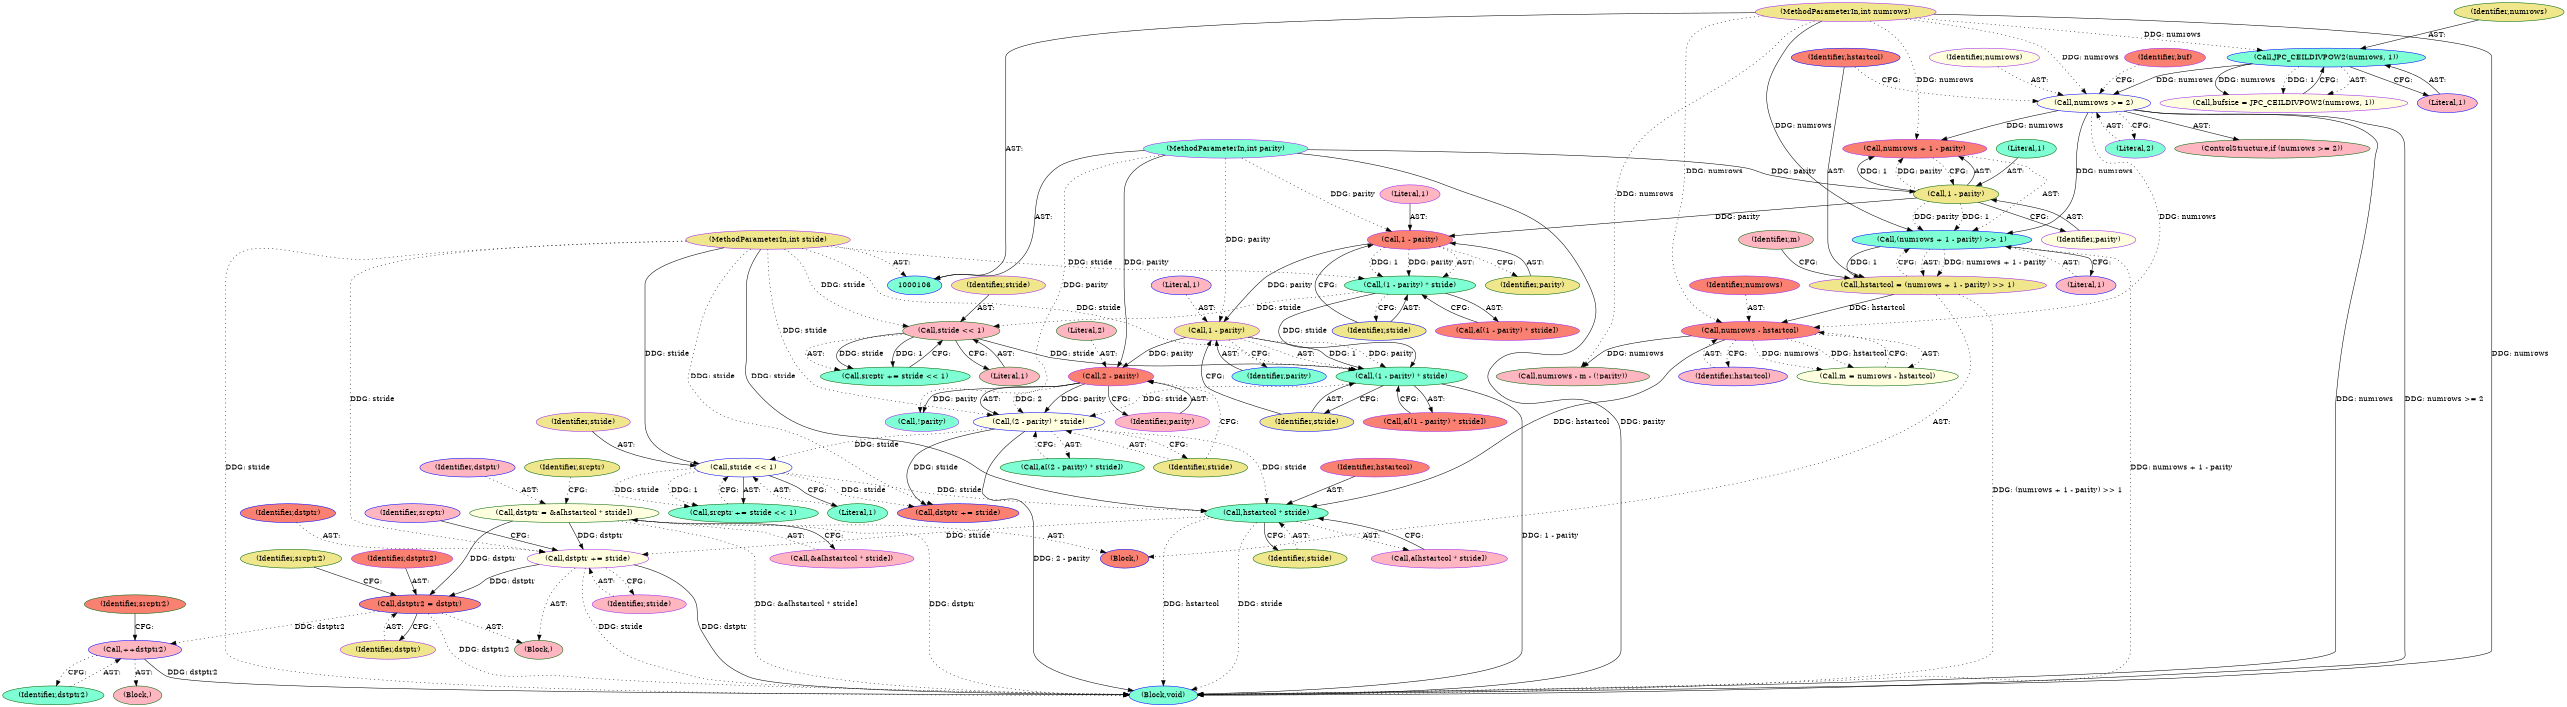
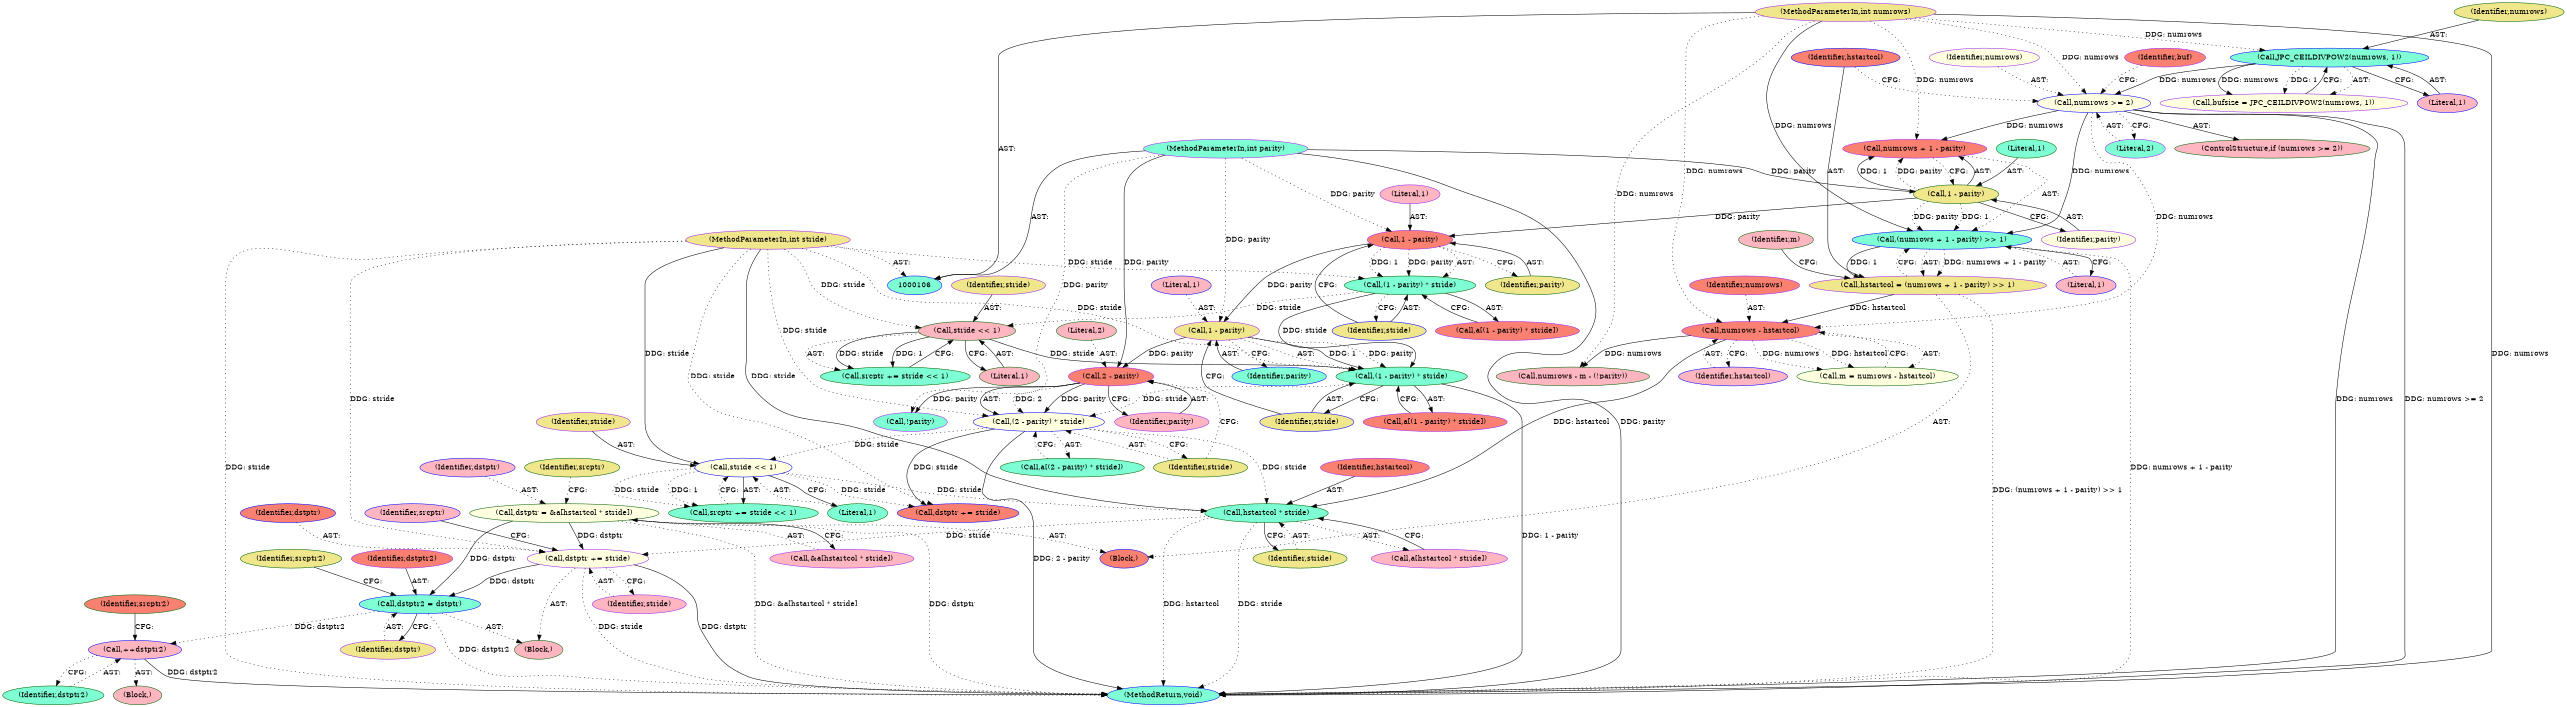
(420, 604) -> (420, 604)
(1163, 695) -> (1163, 695)
